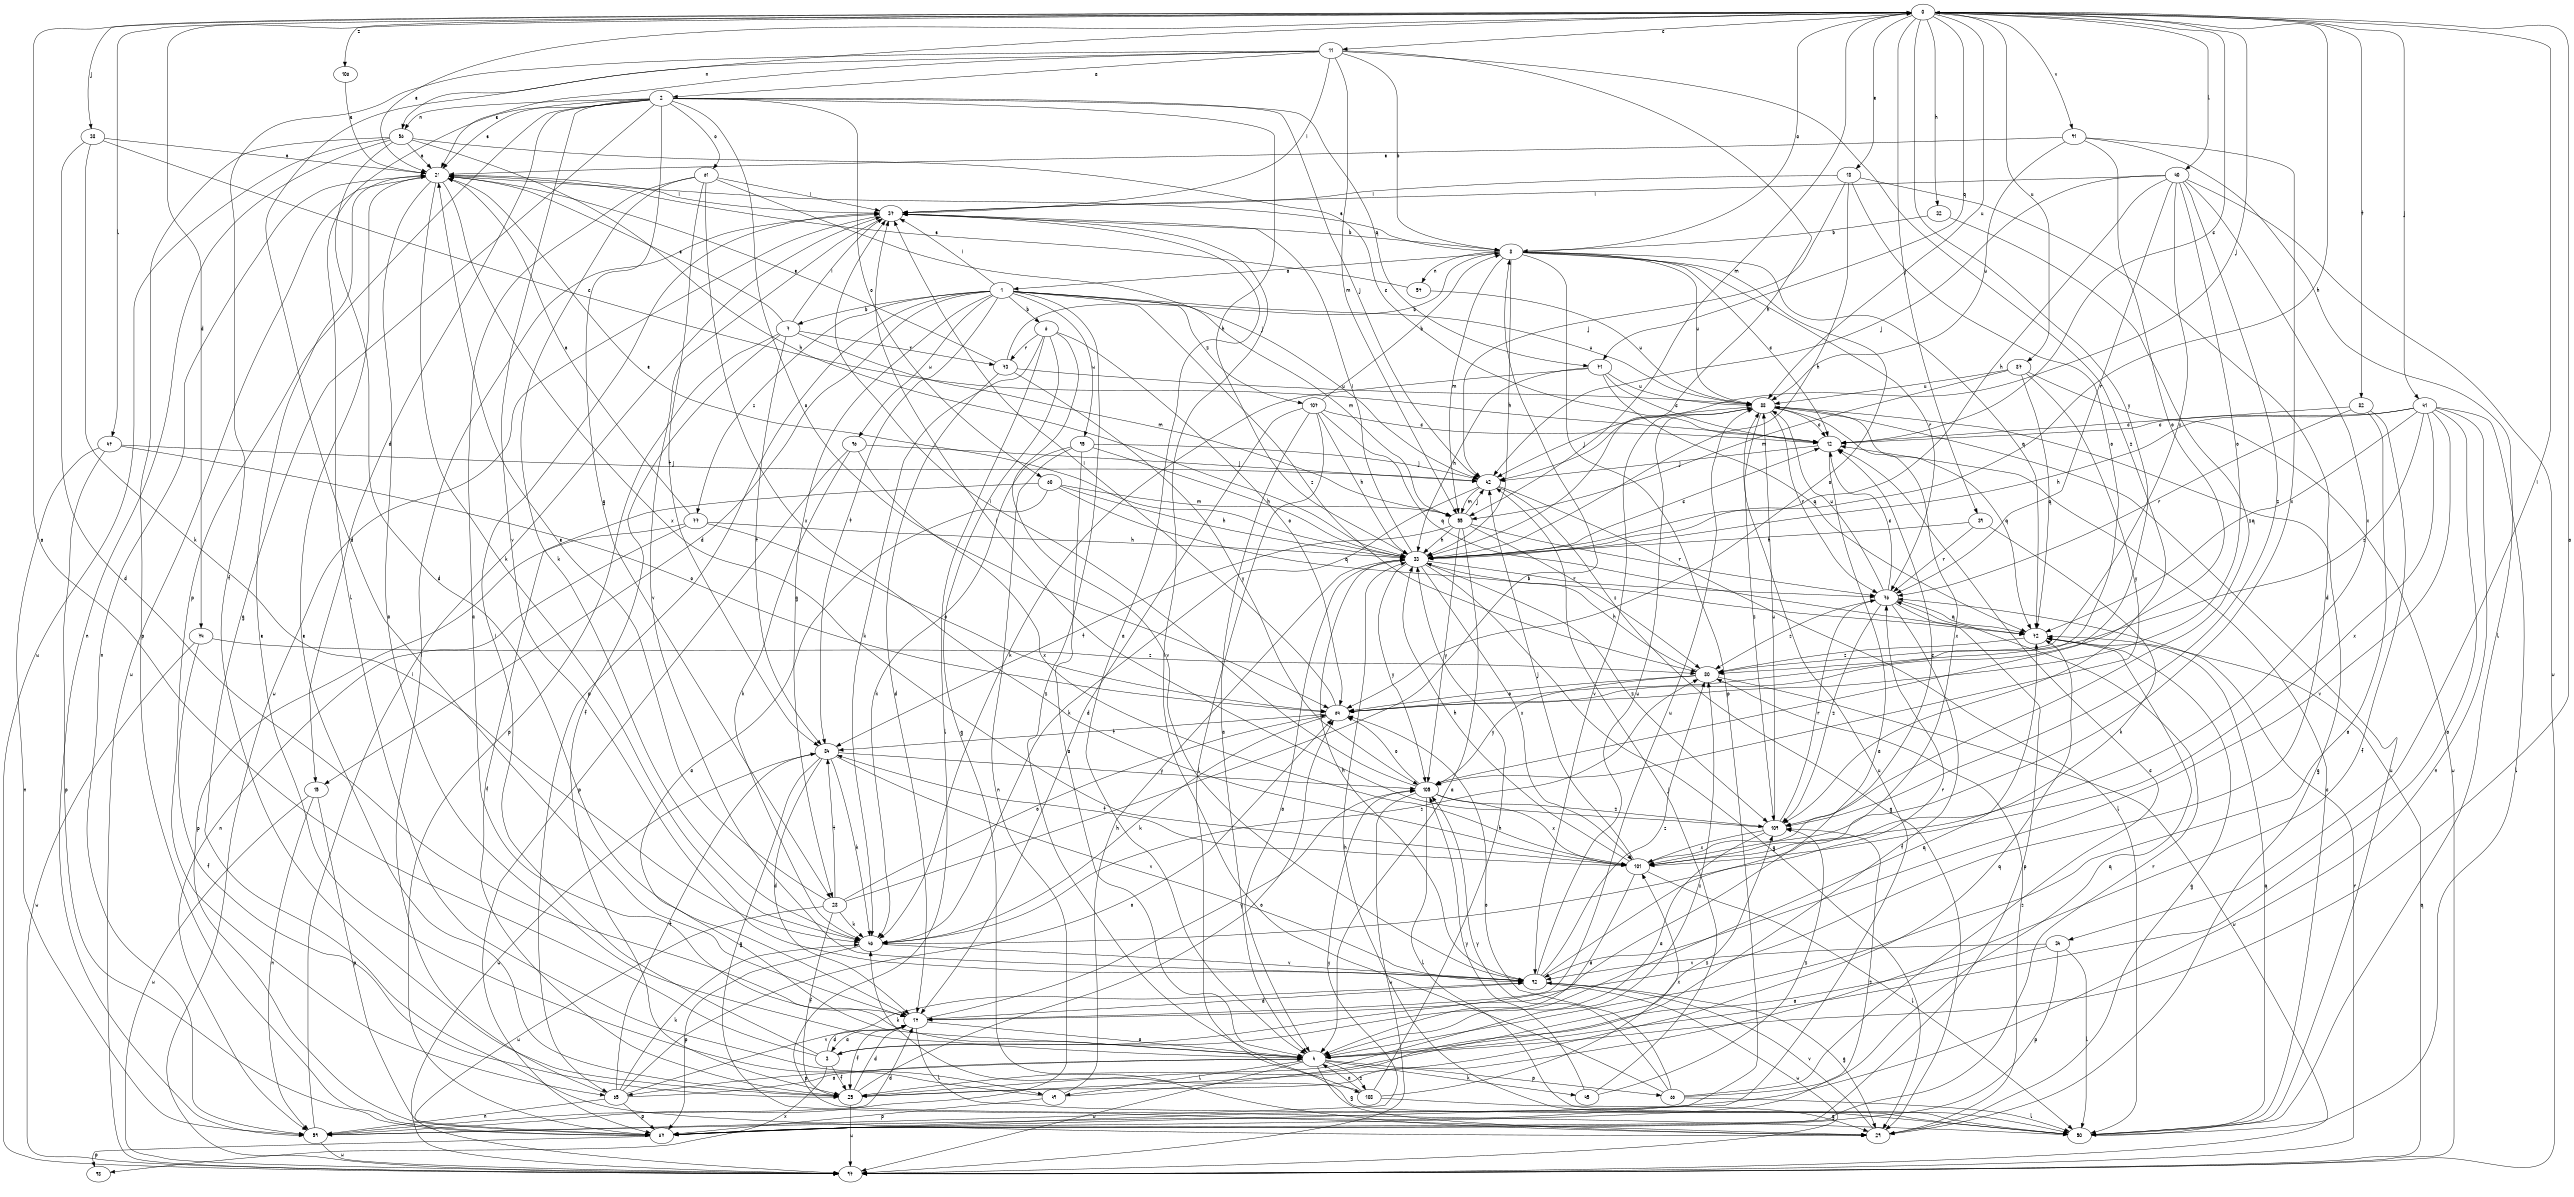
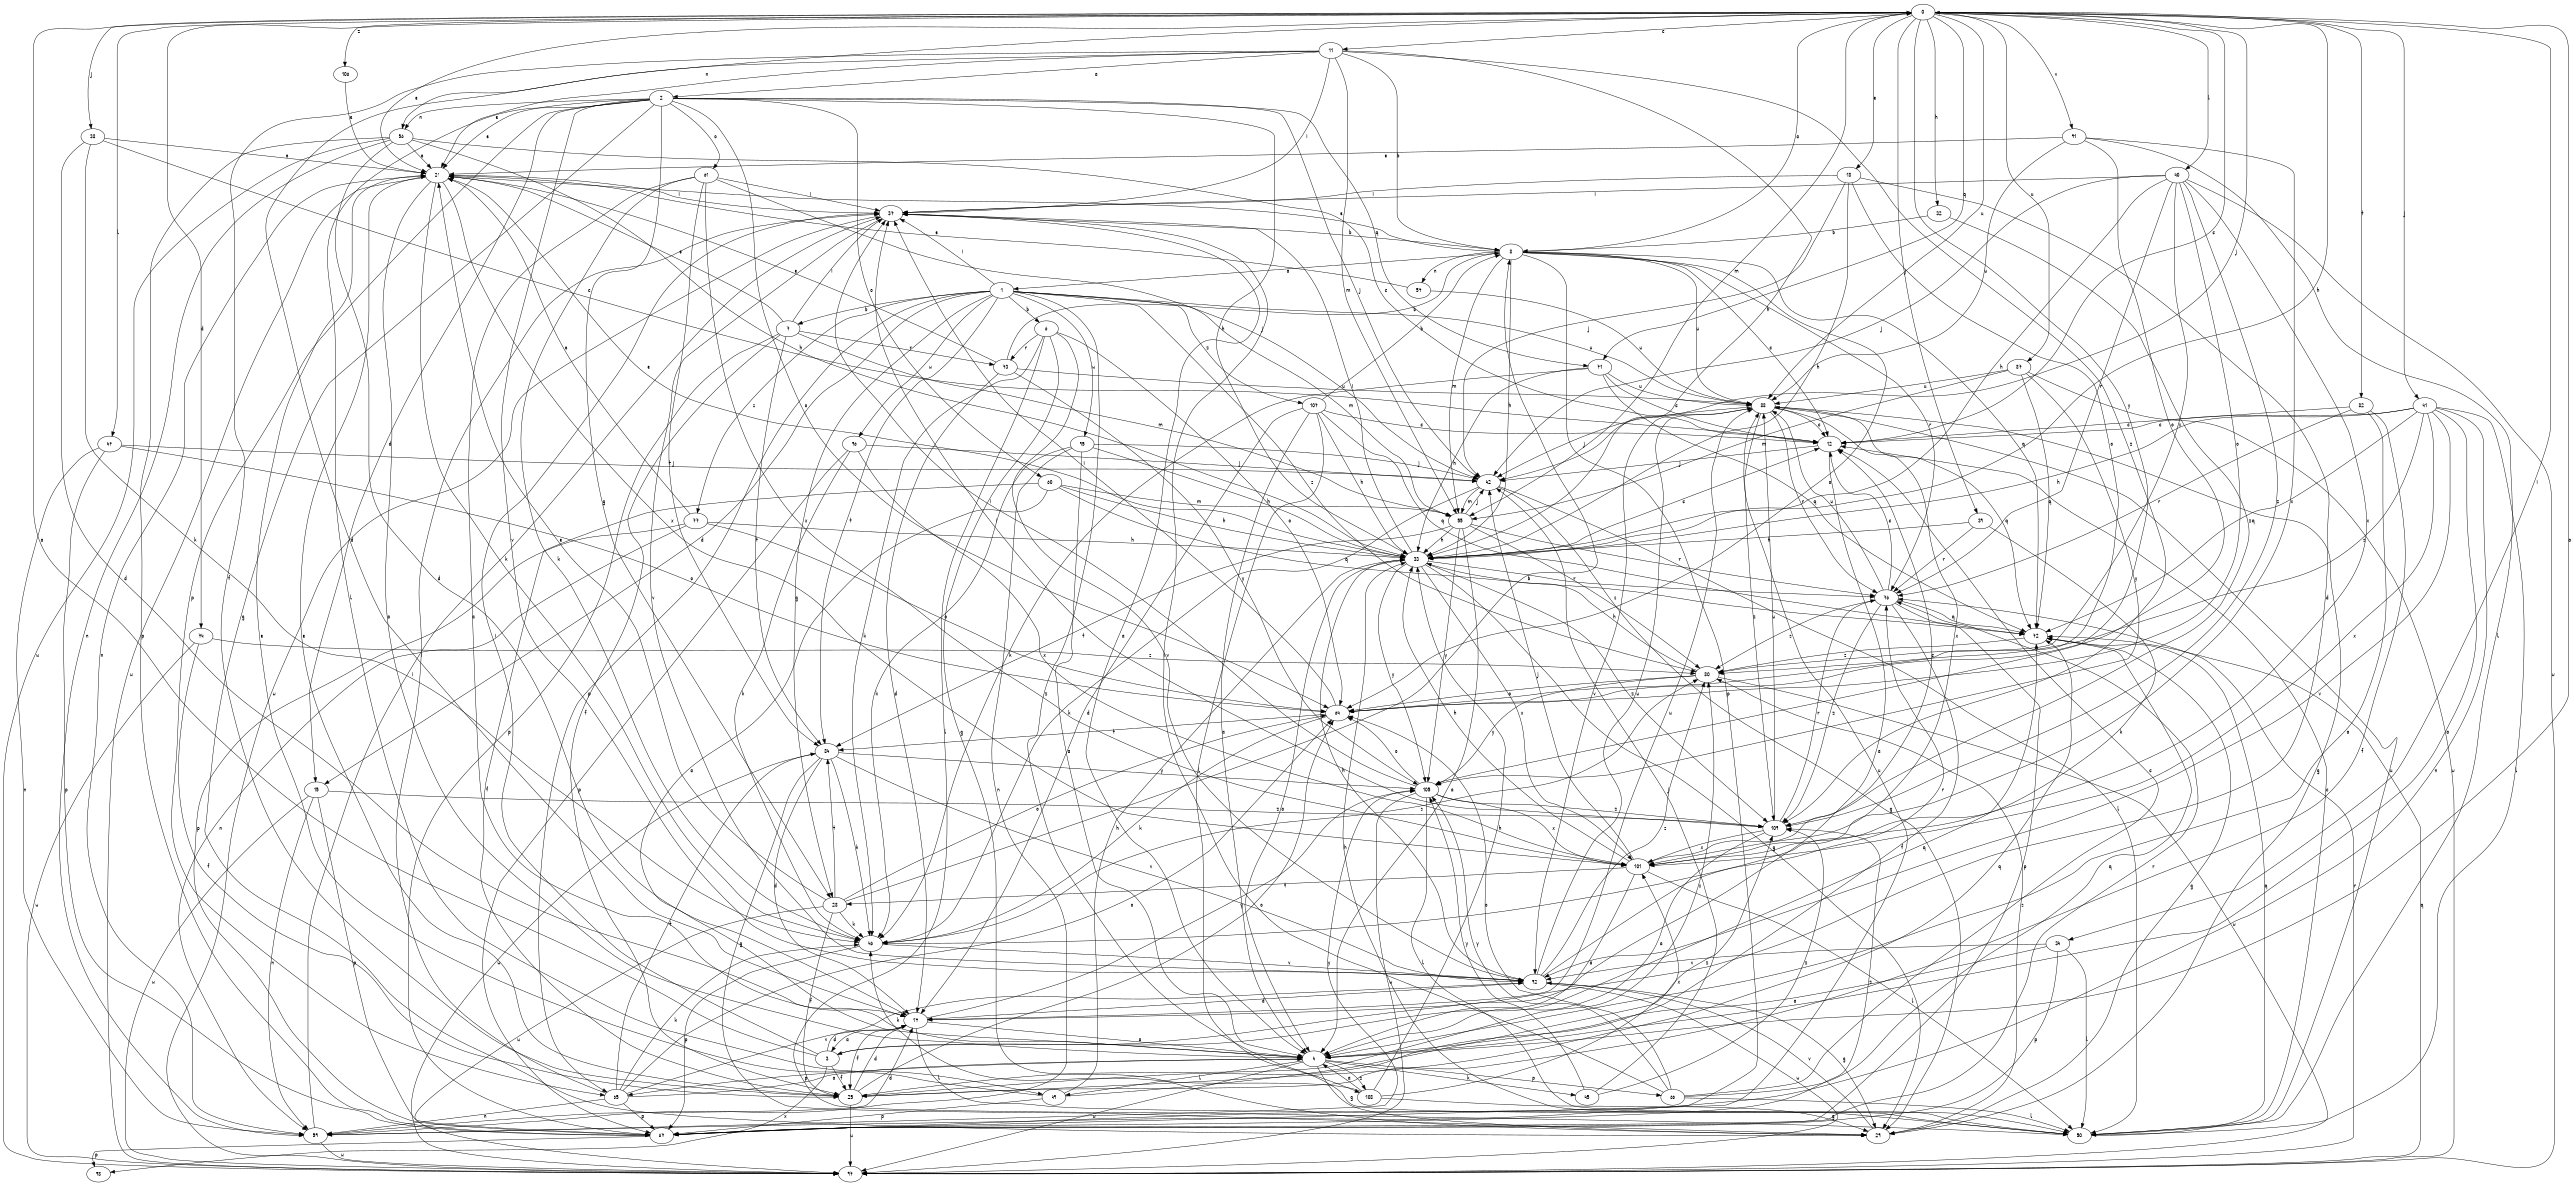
none -> (972, 804)
(1228, 845) -> (1219, 887)
